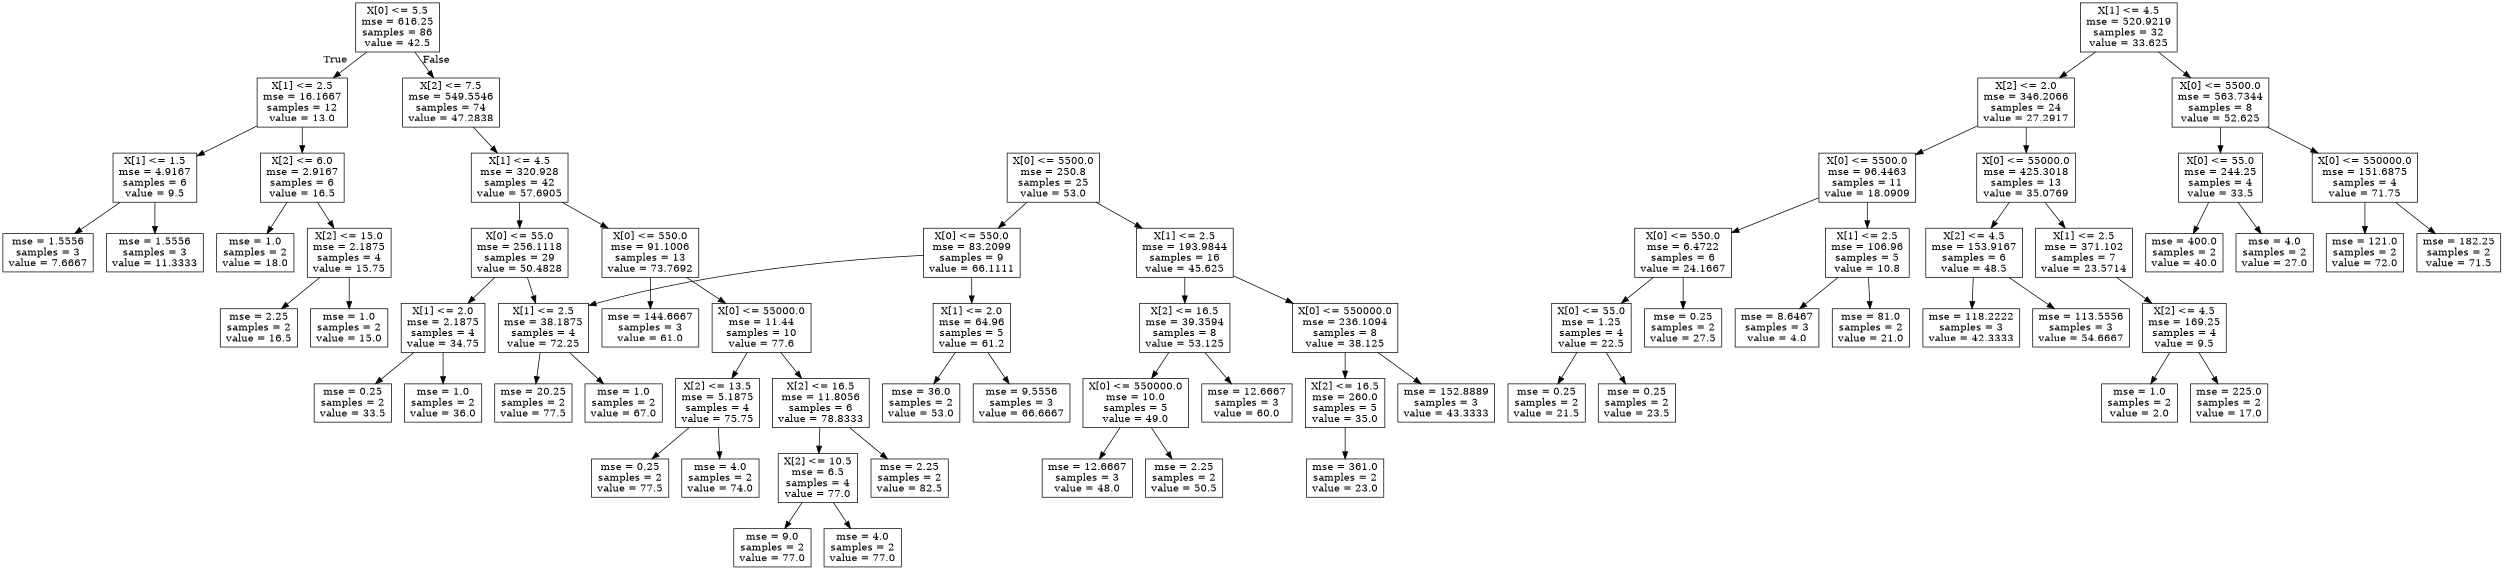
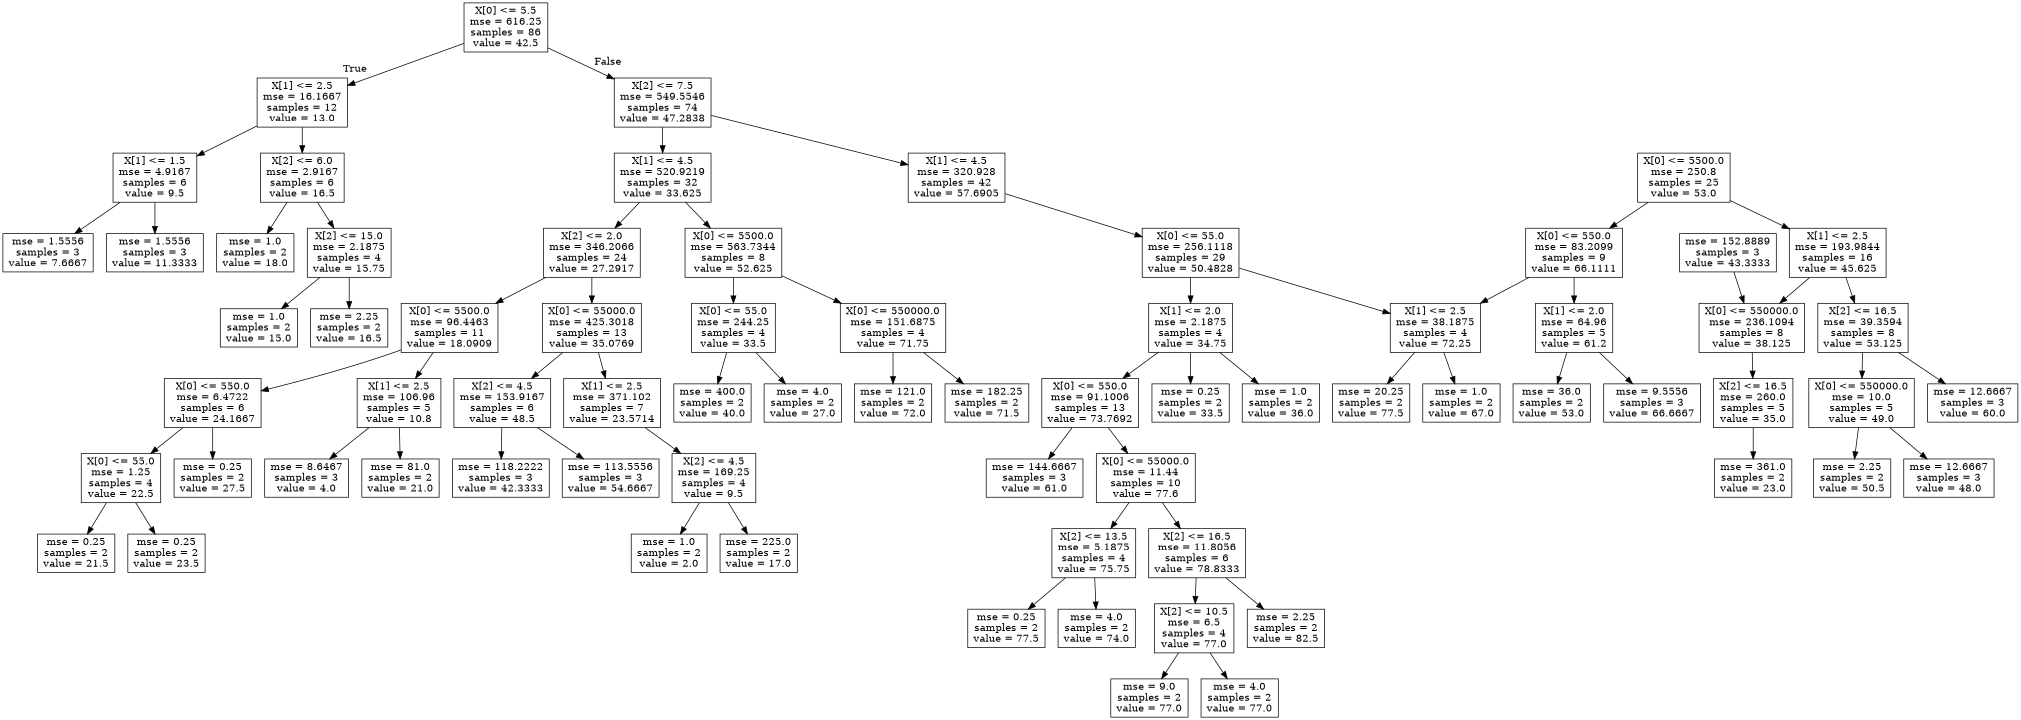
none -> (663, 136)
(582, 213) -> (1143, 363)
(1396, 366) -> (1738, 284)
